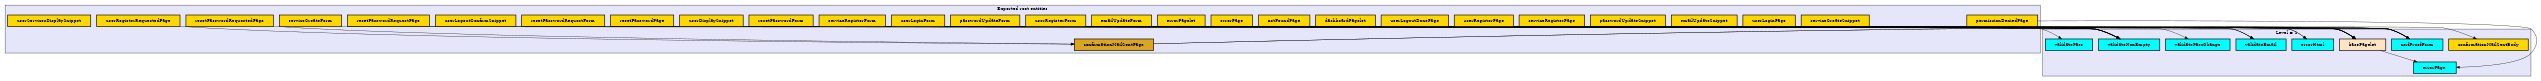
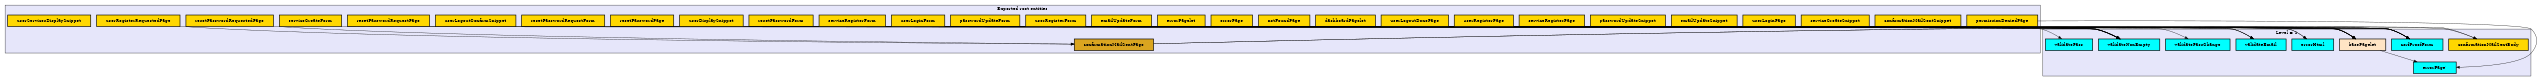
none -> (1918, 21)
